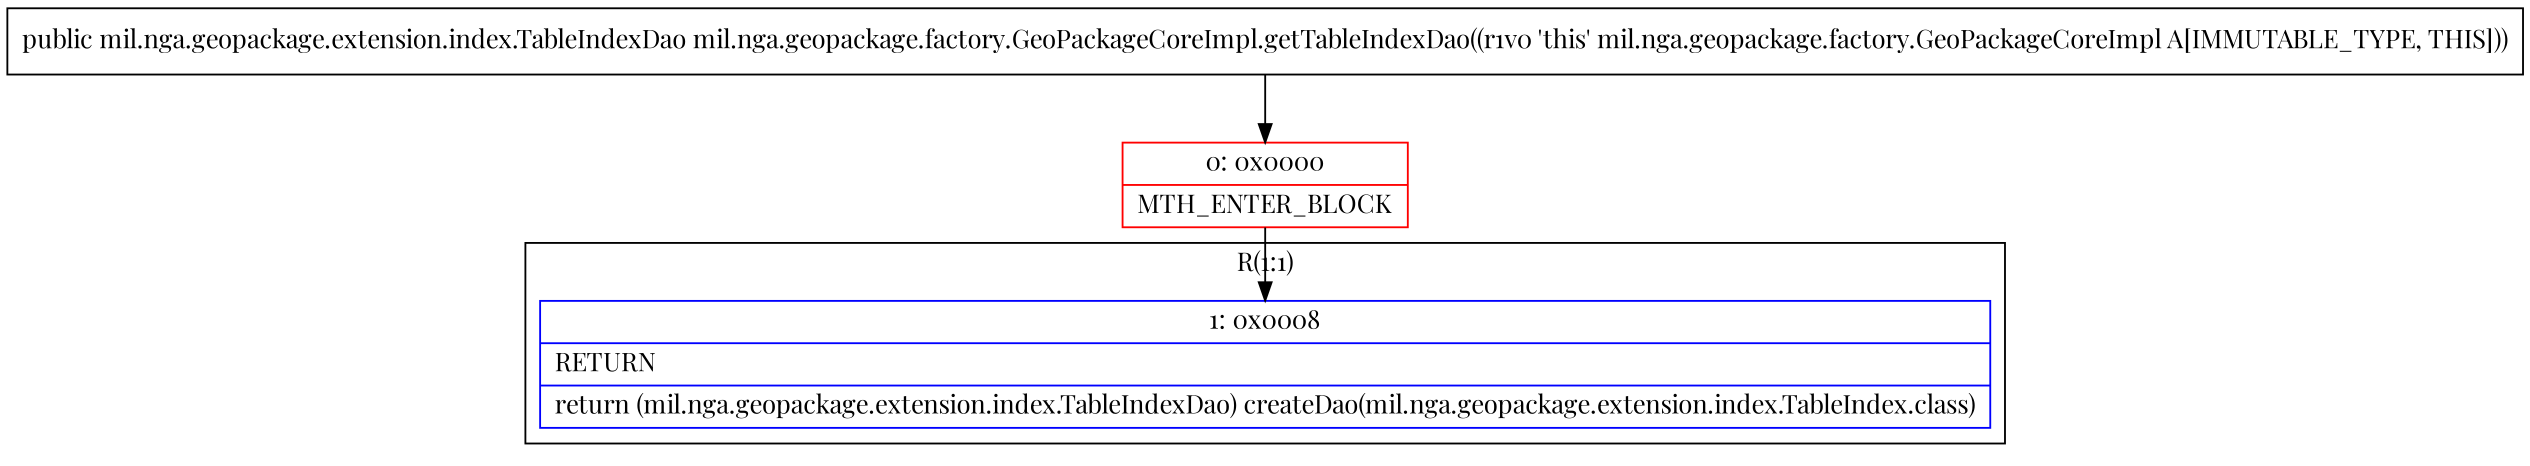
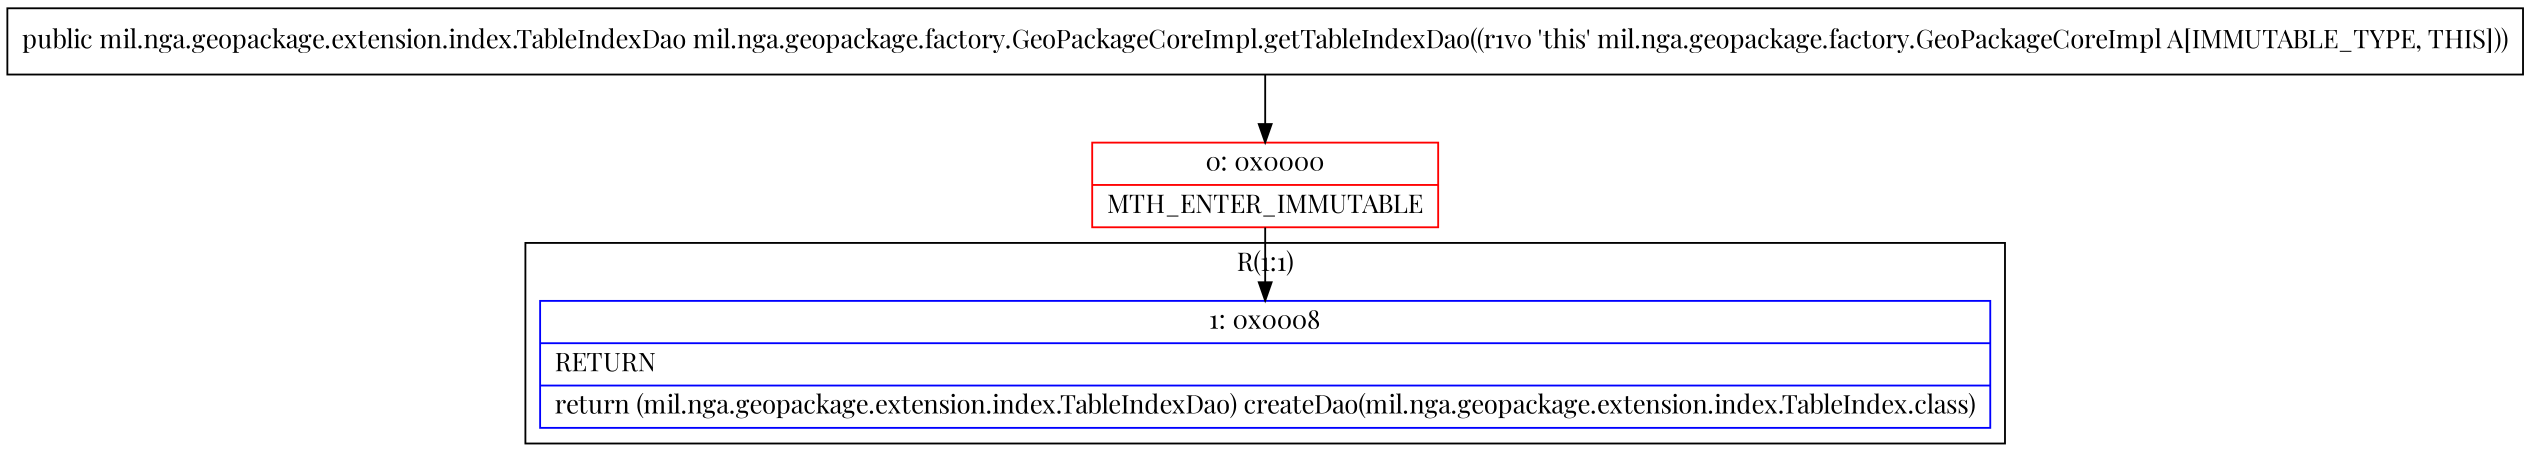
(1265, 205) -> (1265, 205)
